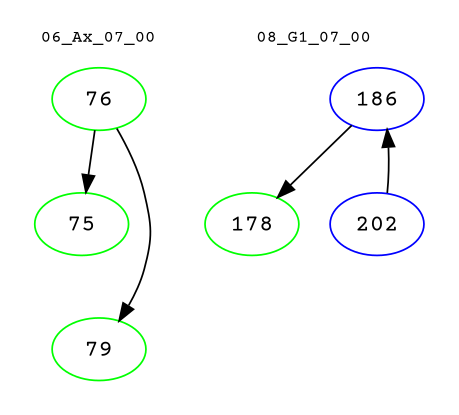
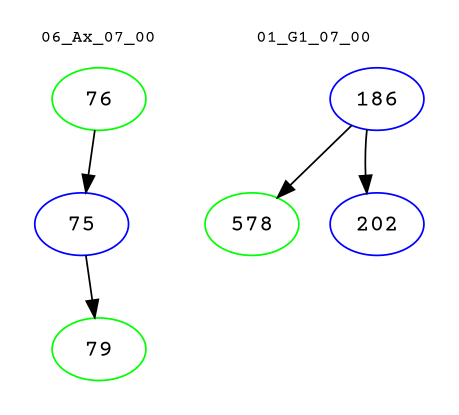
(314, 37) -> (314, 37)
(389, 170) -> (365, 153)
(149, 216) -> (89, 278)
(82, 224) -> (82, 224)
(252, 224) -> (252, 224)
